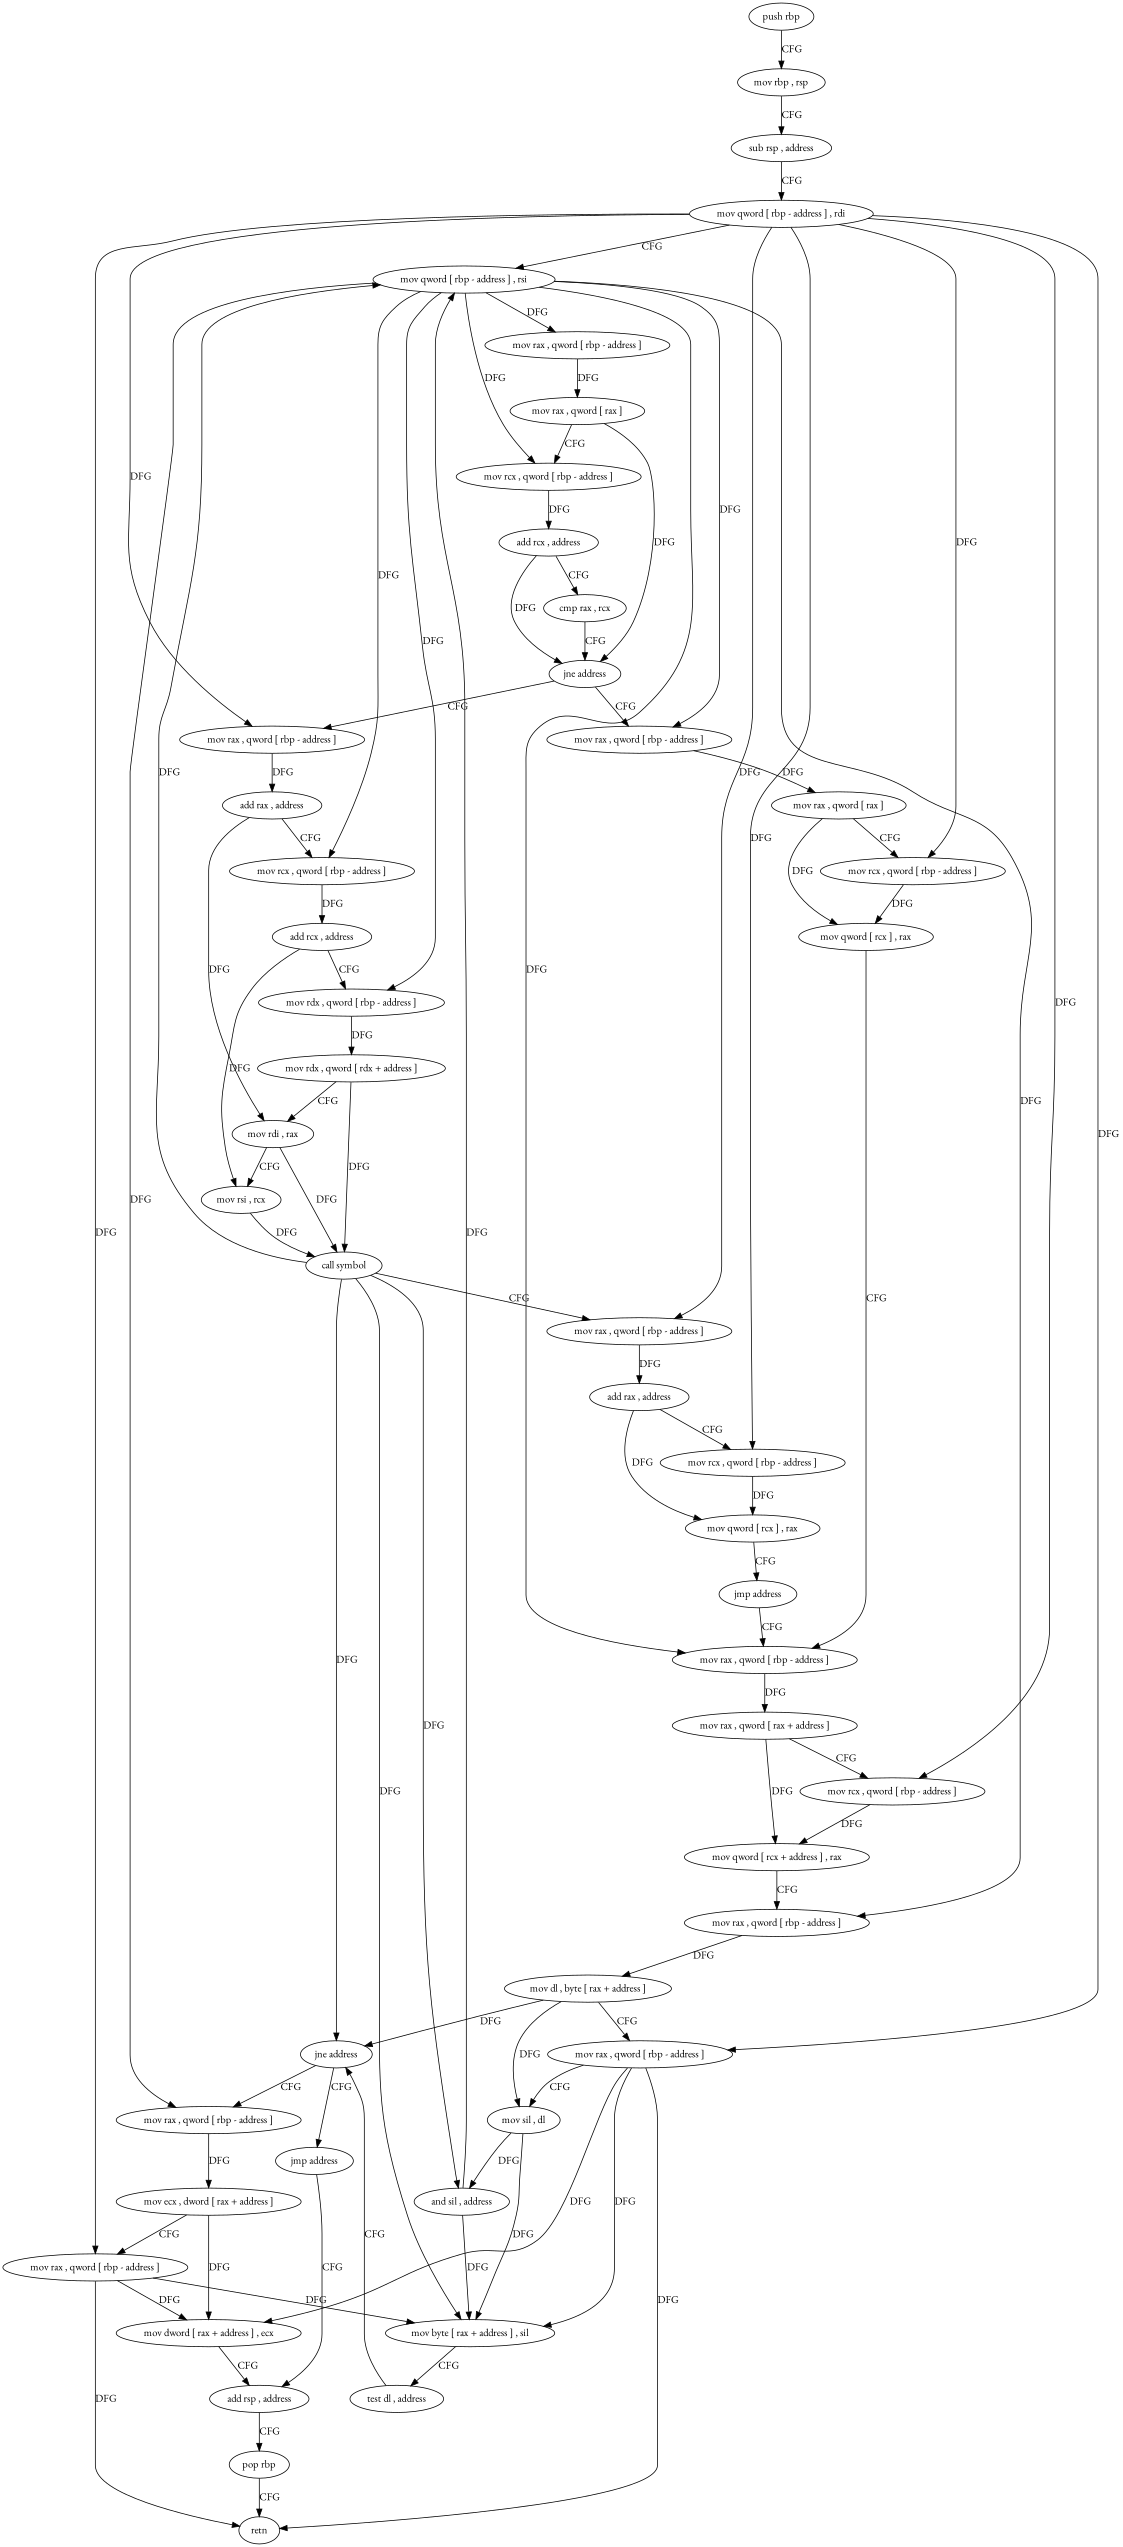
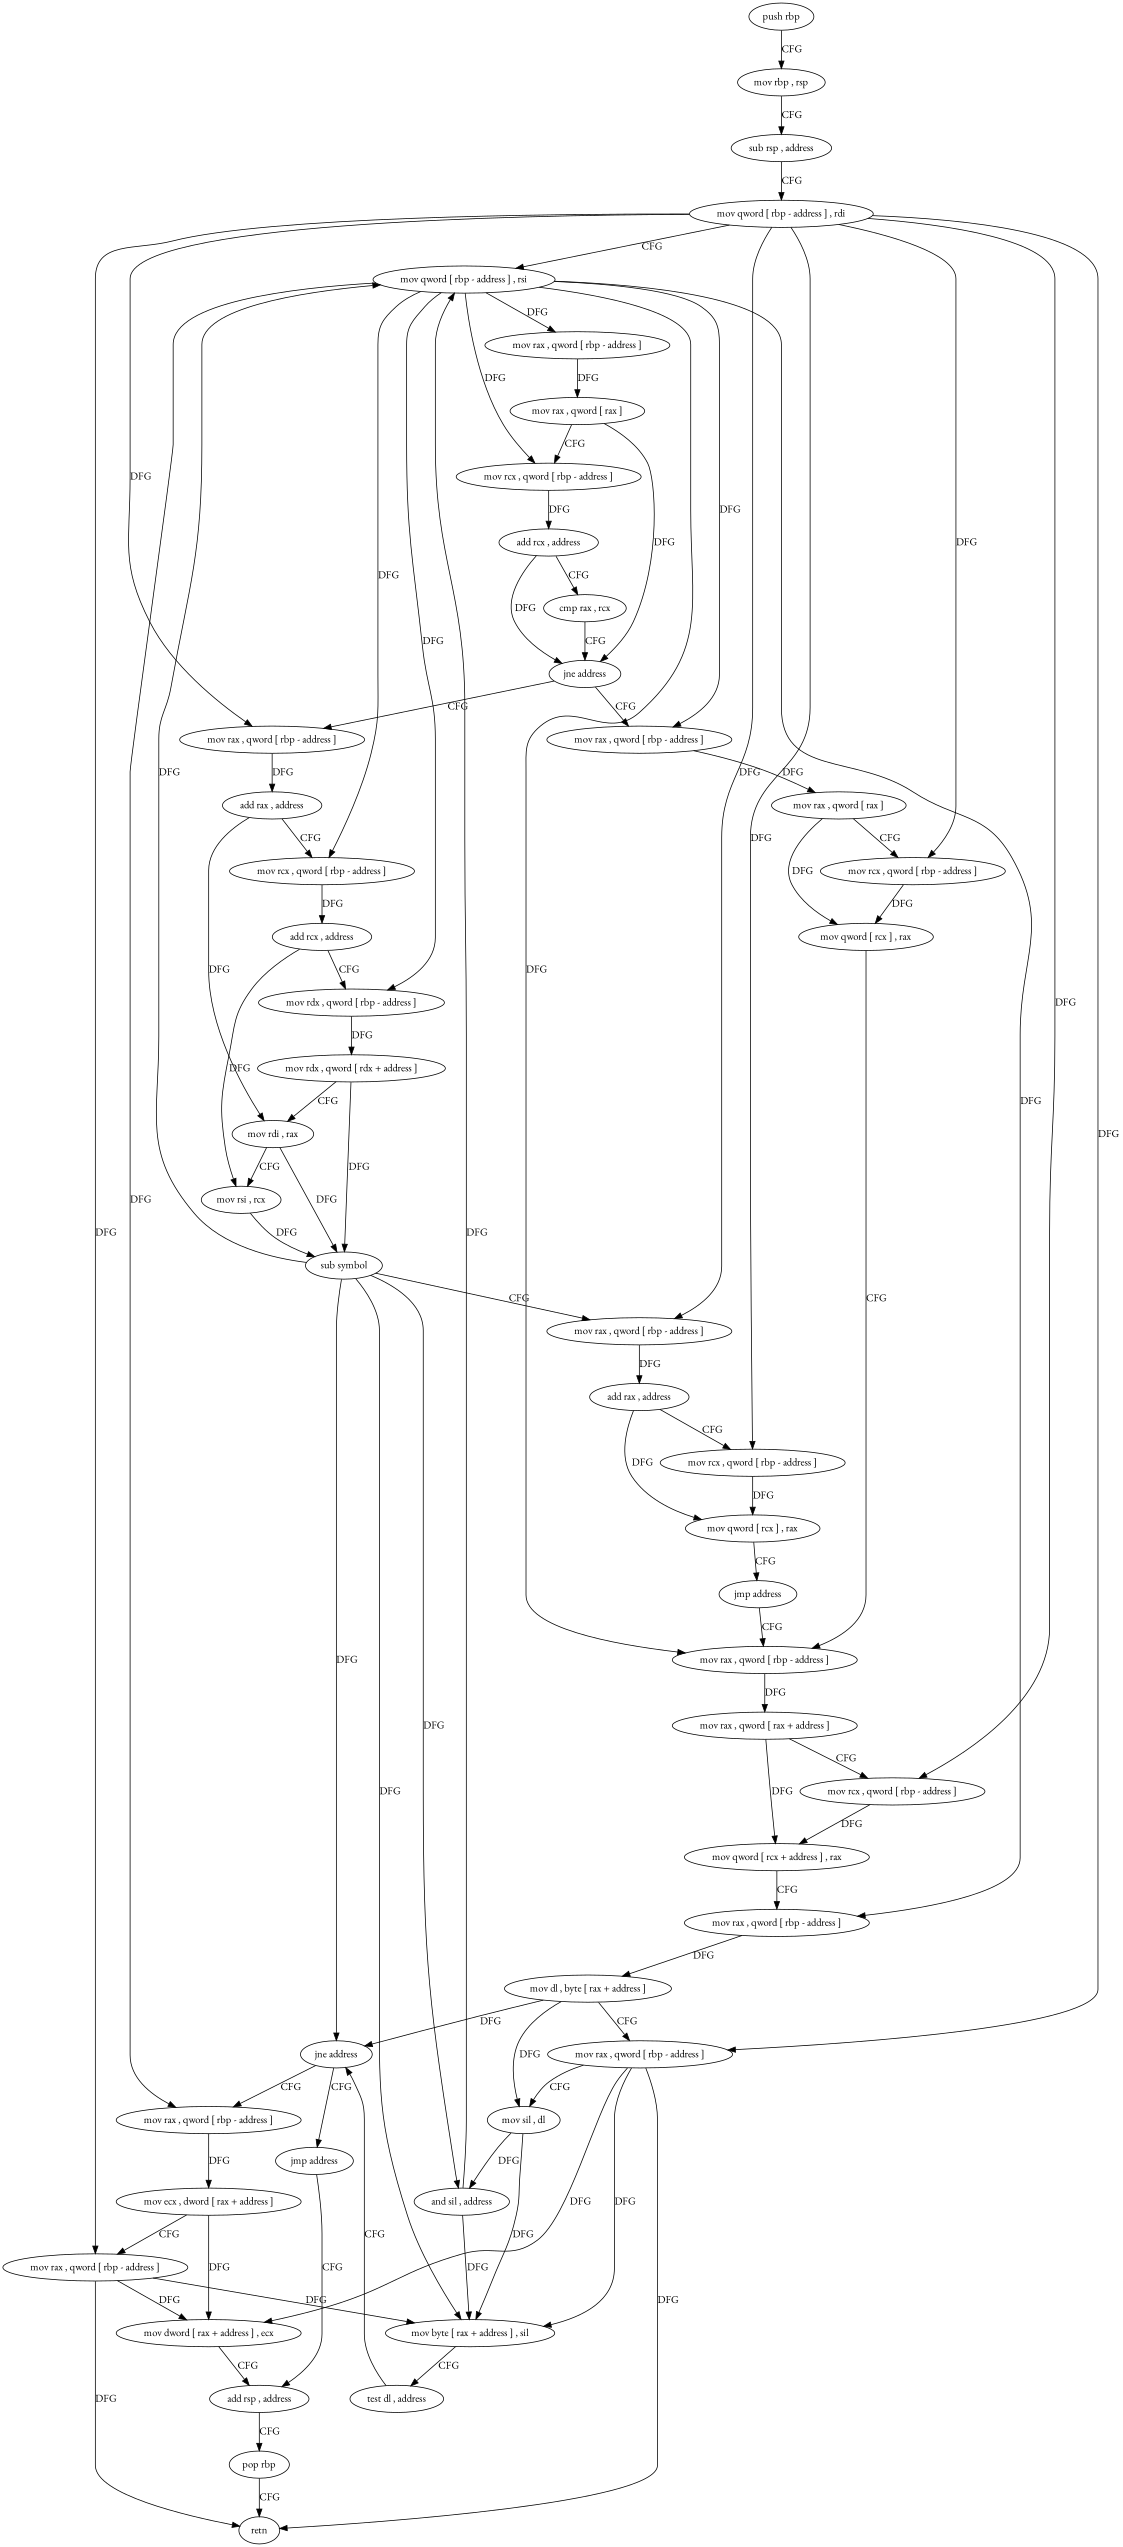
(344, 1266) -> (344, 1266)
